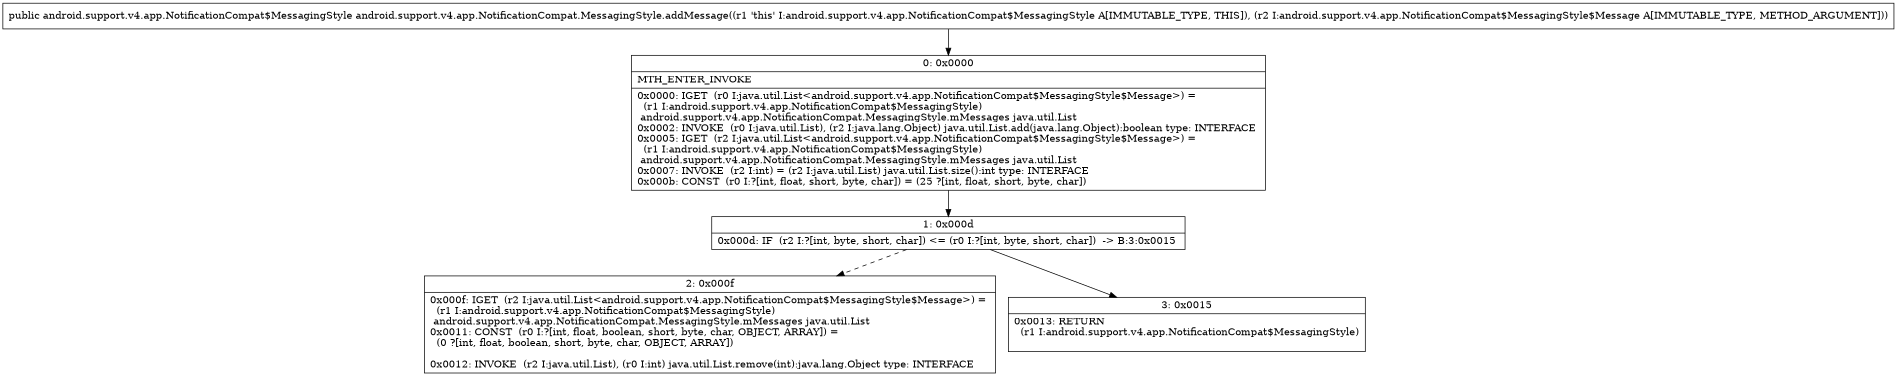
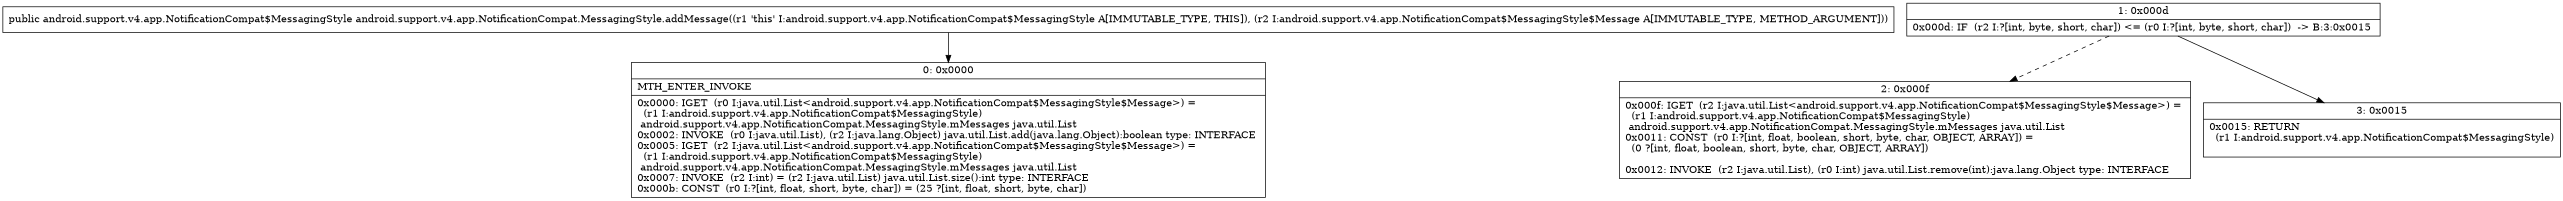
(948, 200) -> none
(1063, 322) -> (2258, 127)
